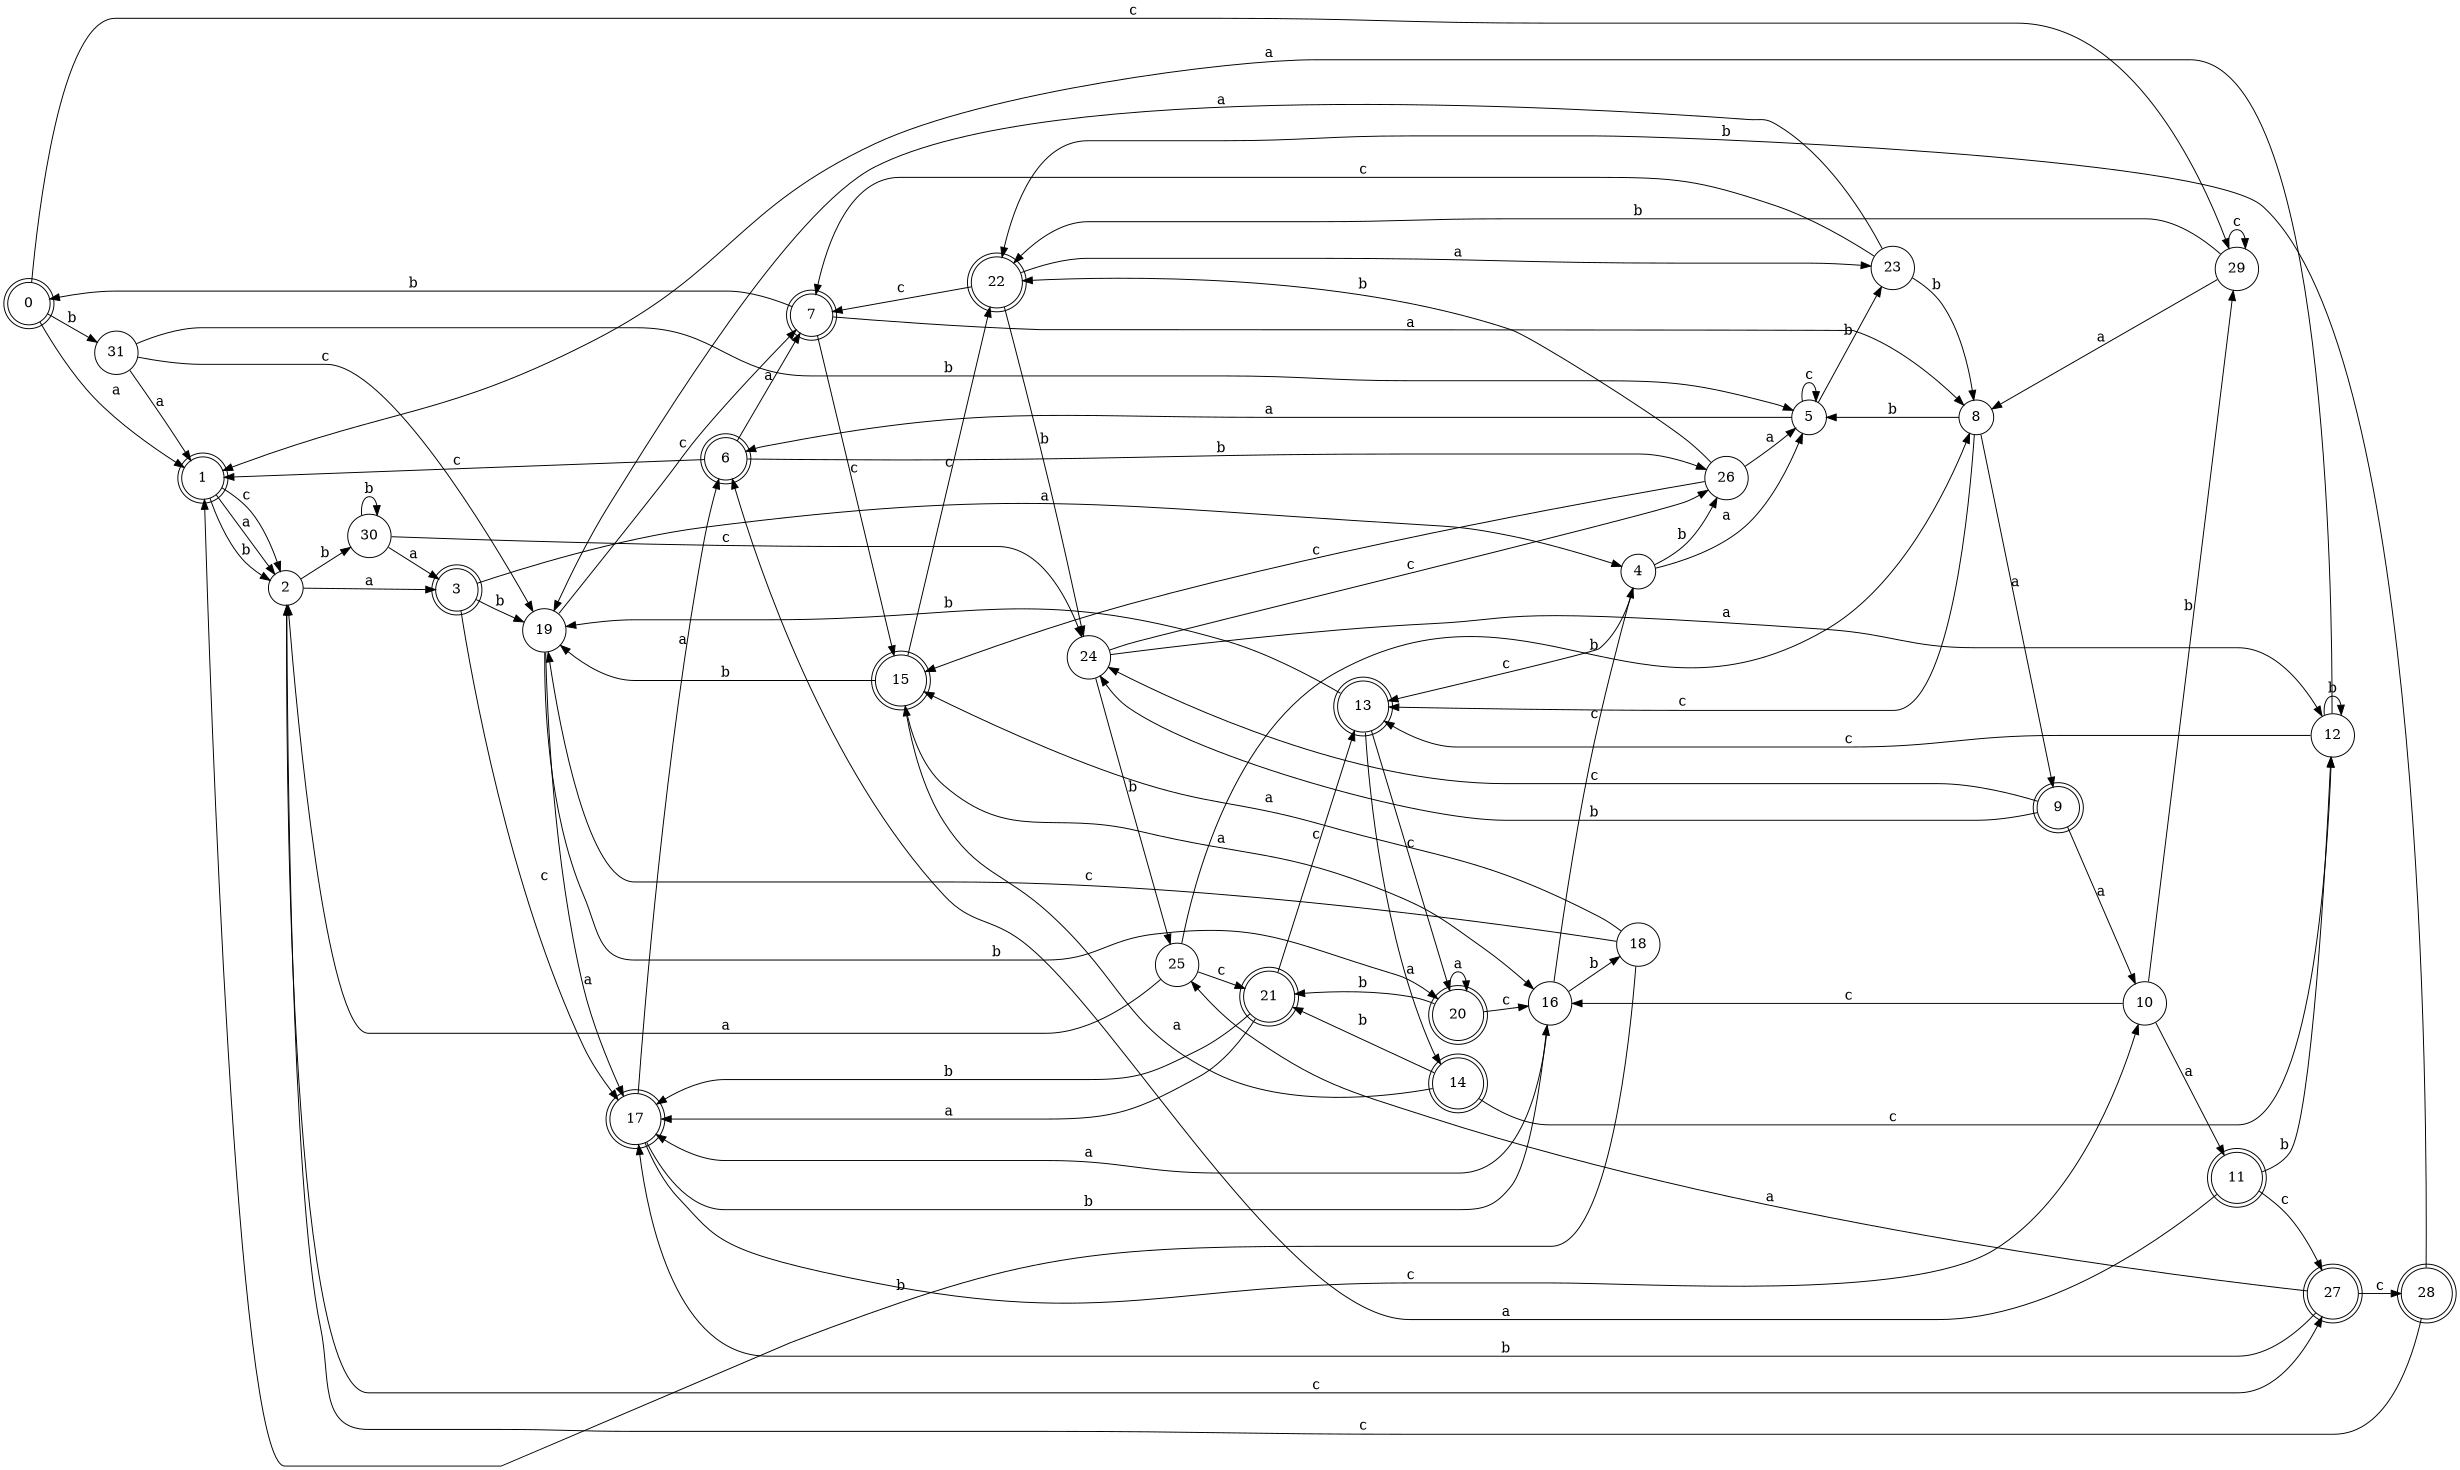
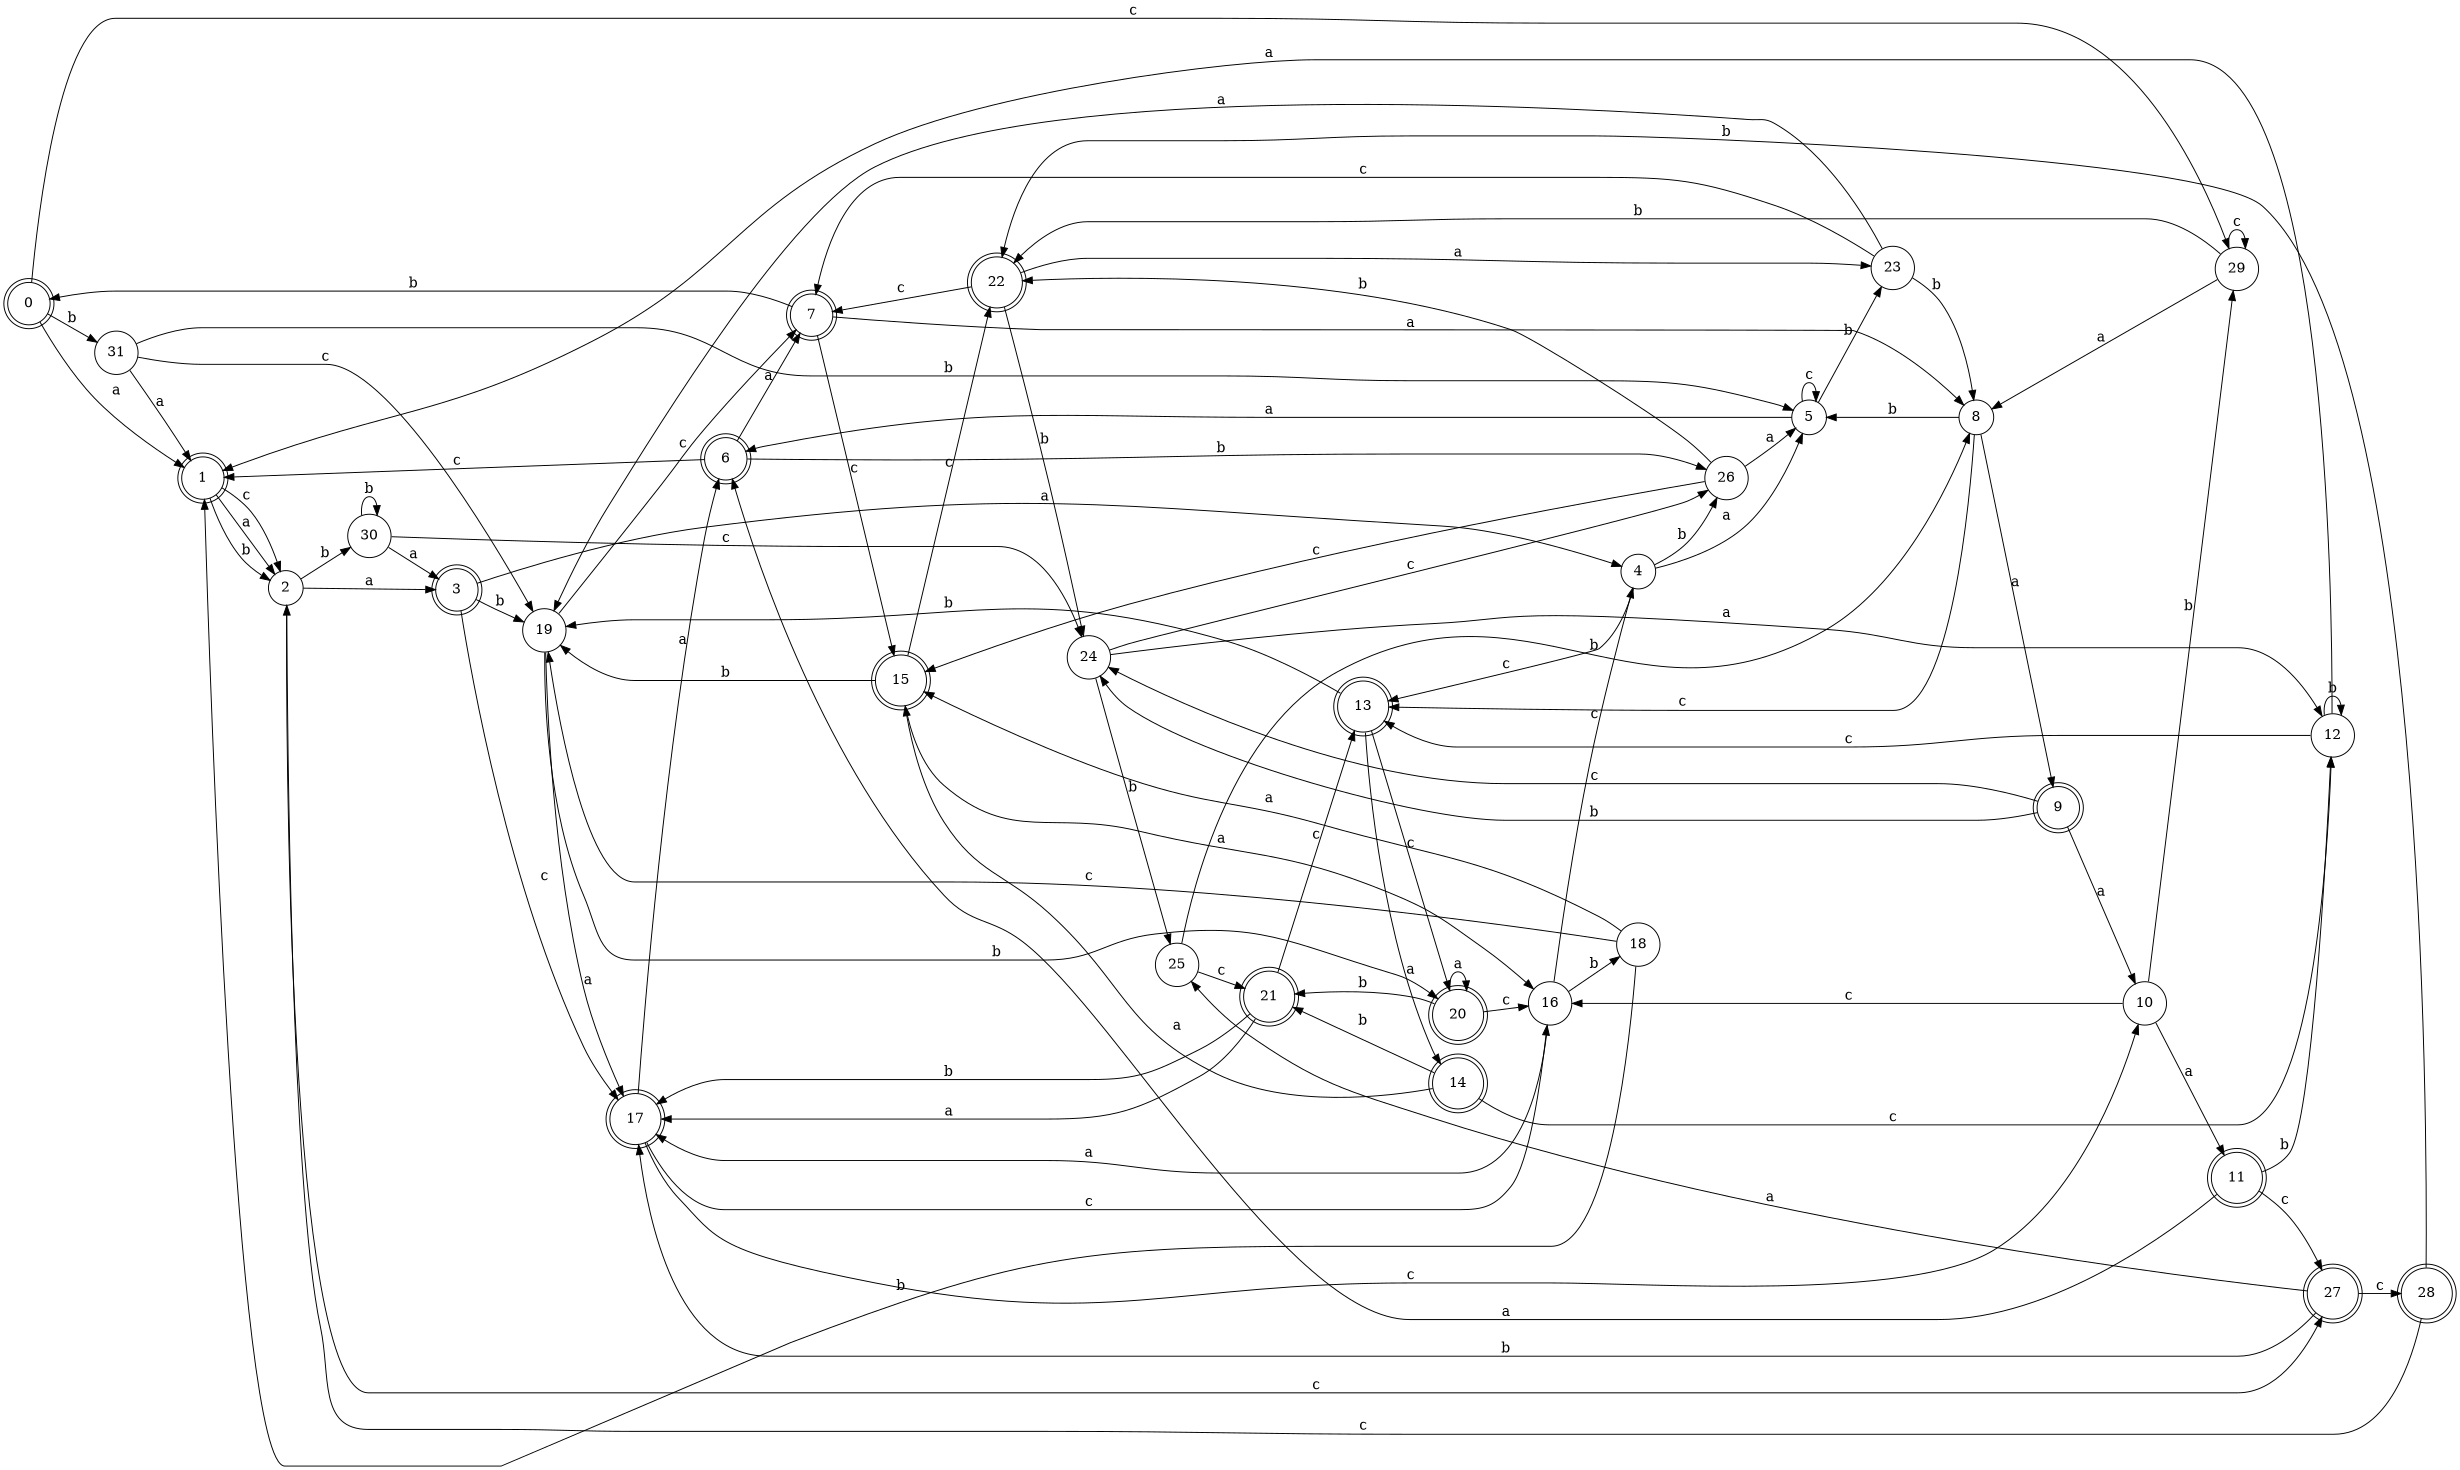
(556, 1033) -> none
(1089, 1202) -> (1089, 1202)
